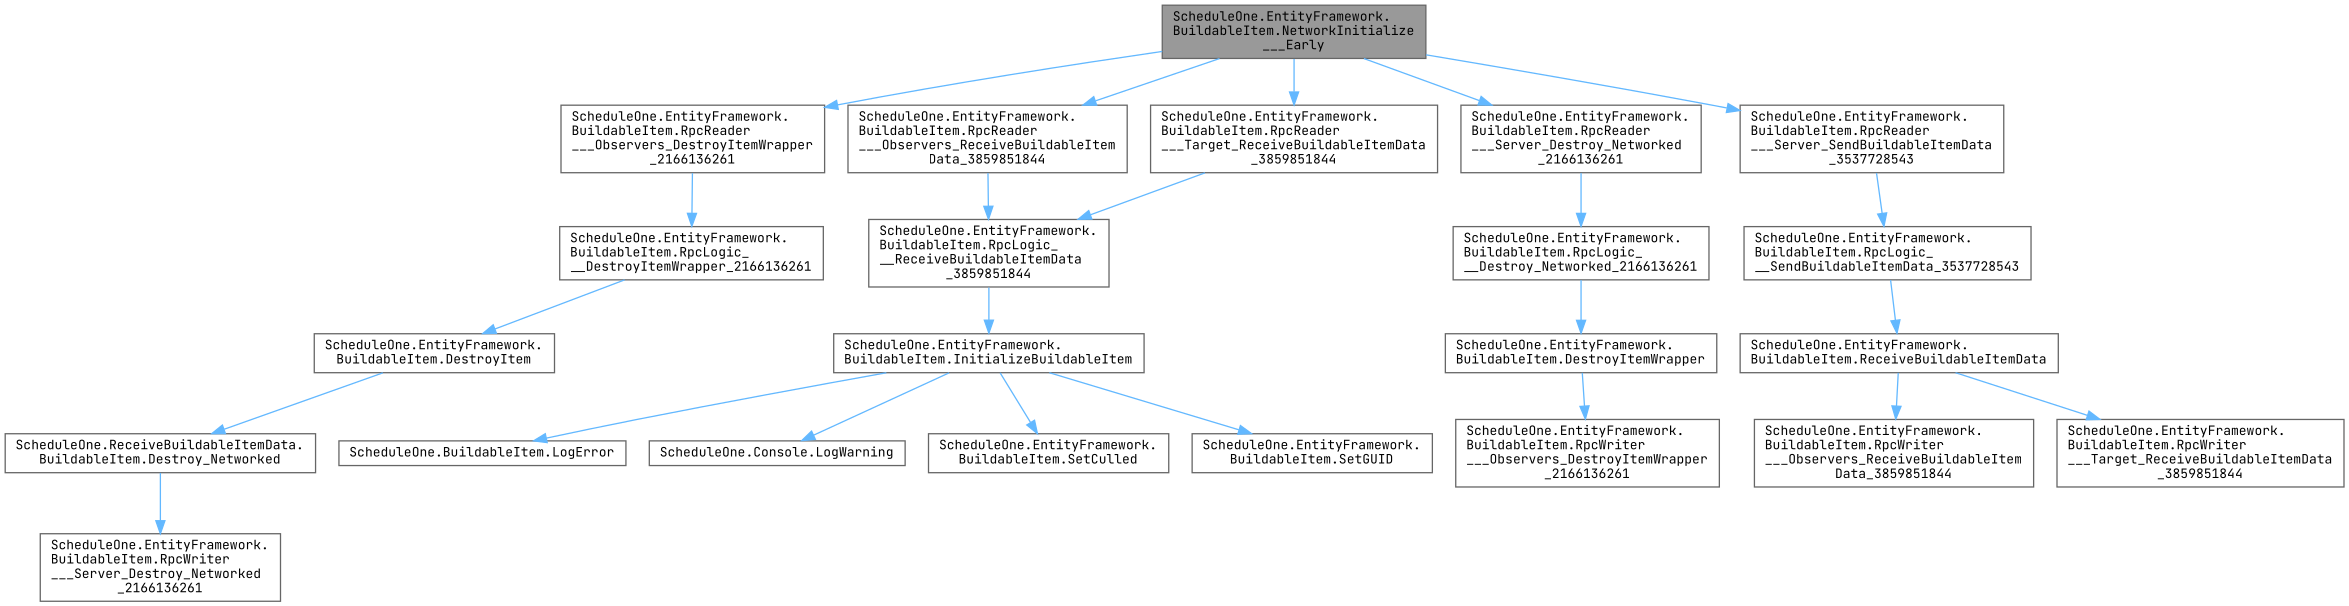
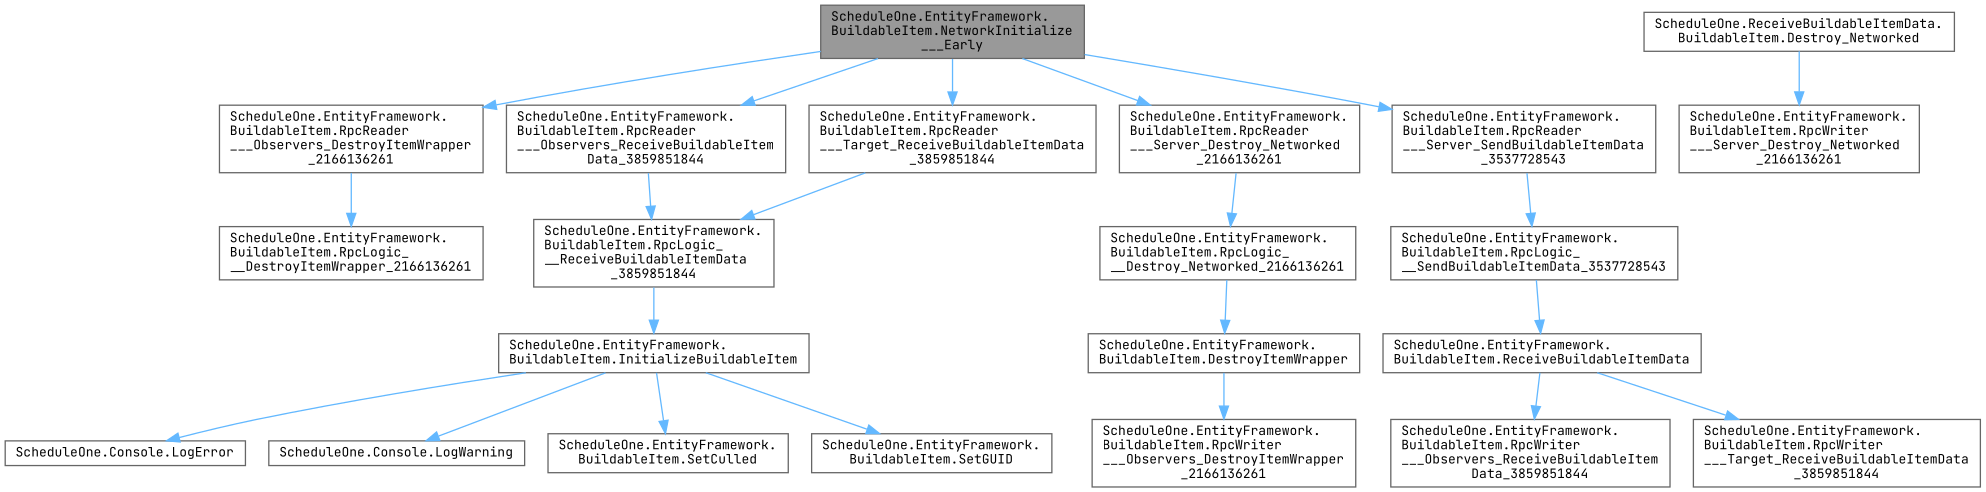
(434, 353) -> none
(482, 453) -> (125, 453)
